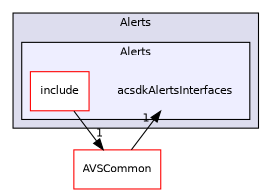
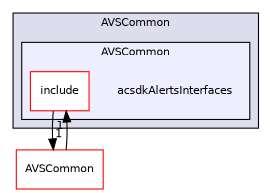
(136, 23) -> (136, 23)
(143, 135) -> (67, 136)
